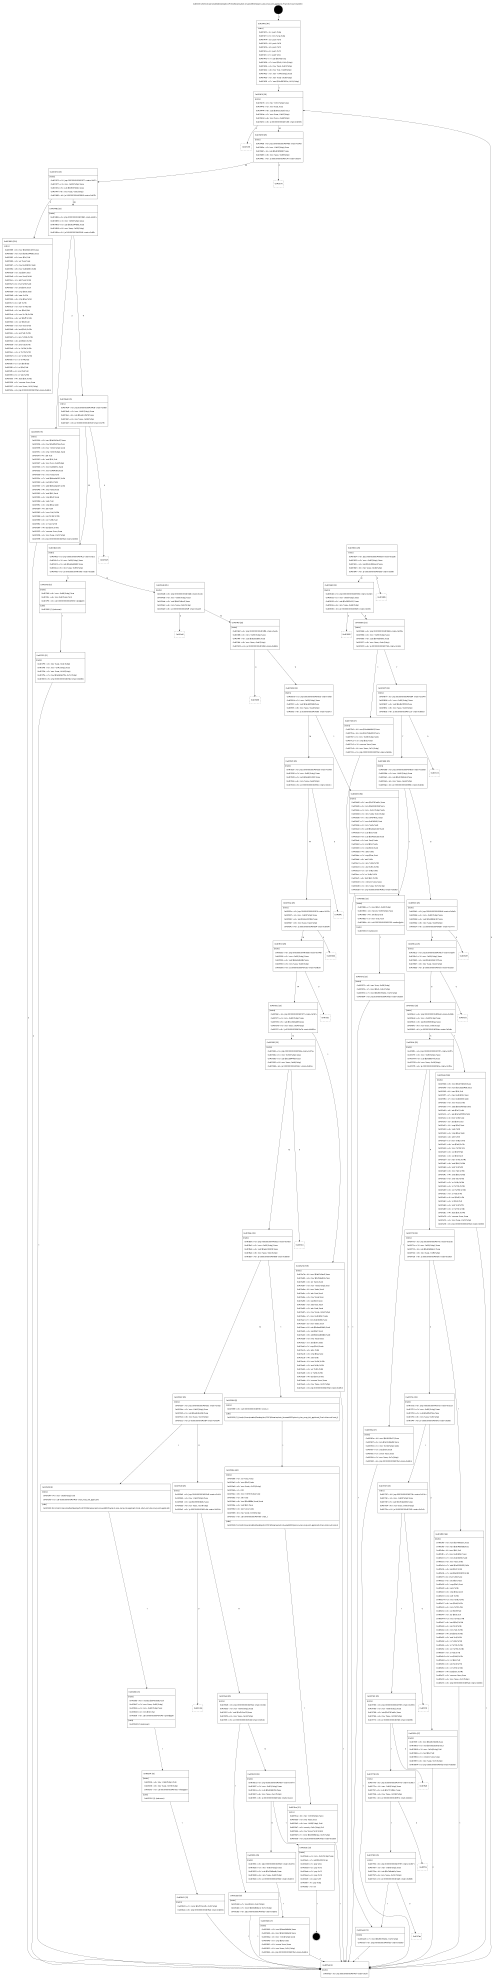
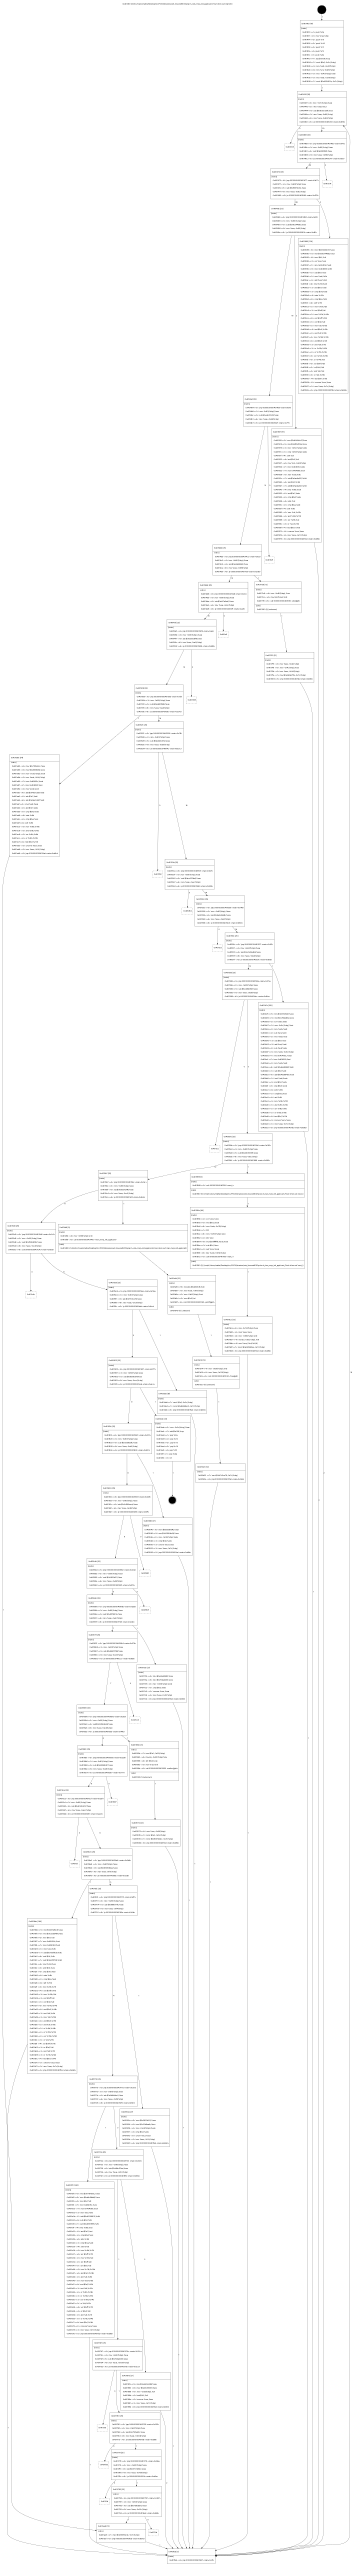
none -> (127, 1469)
